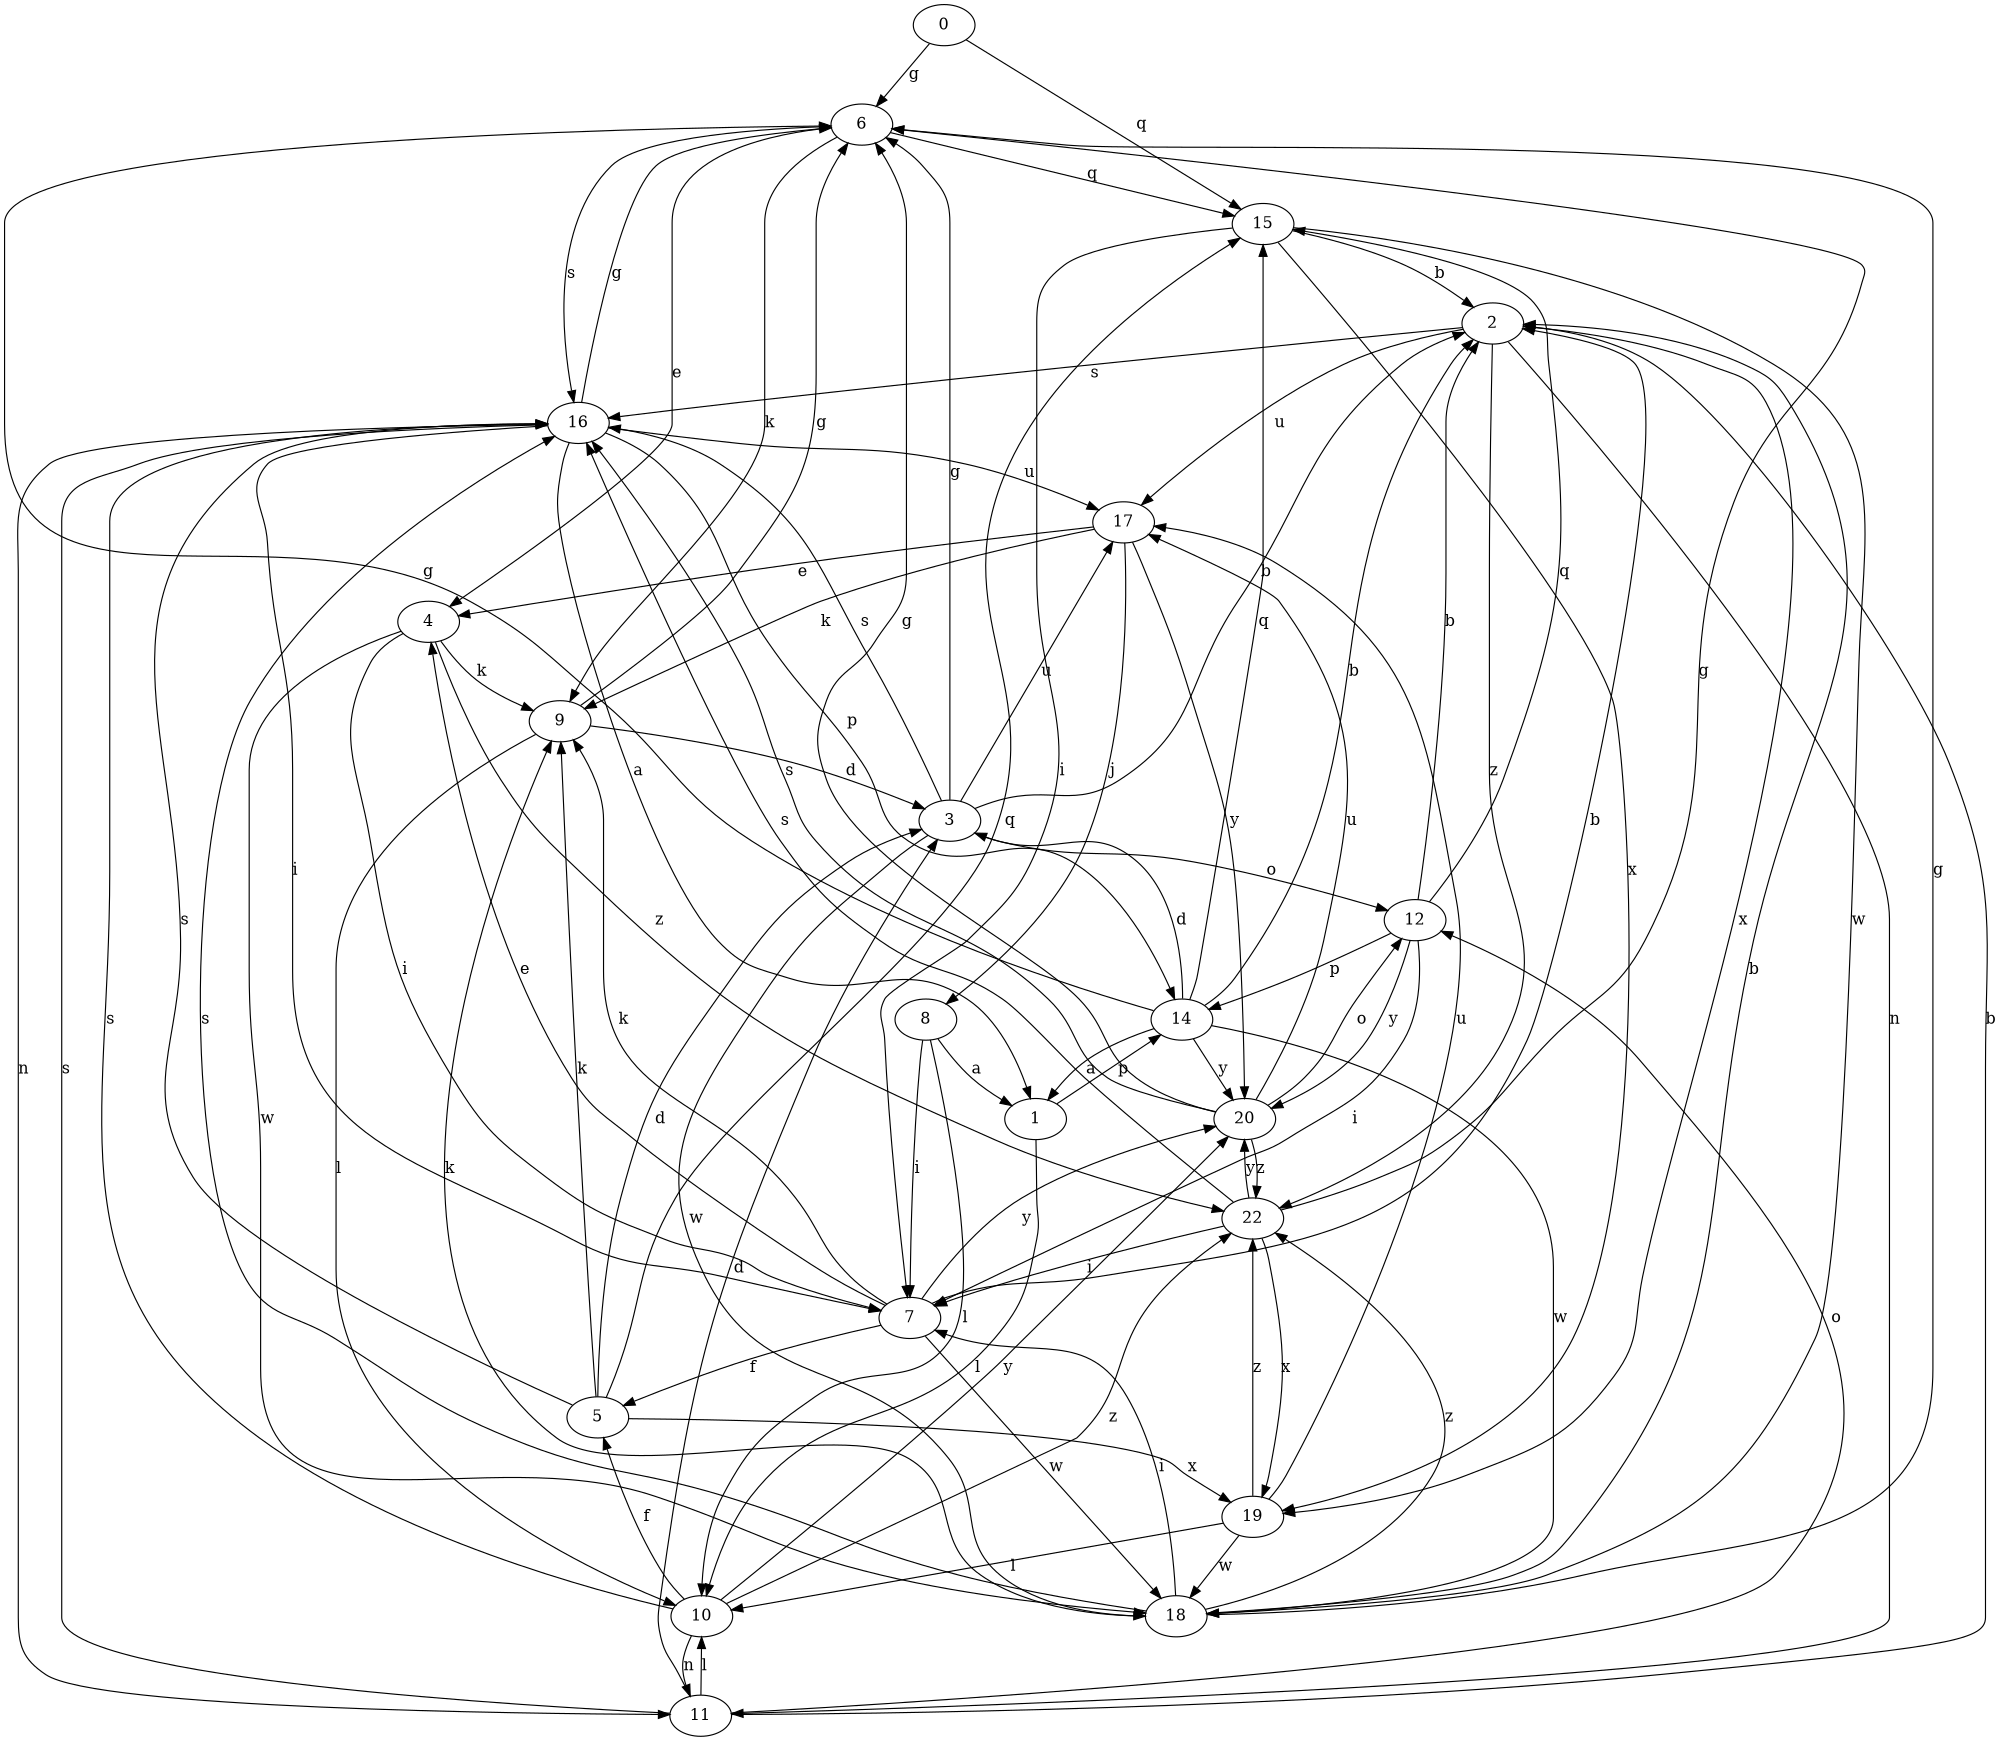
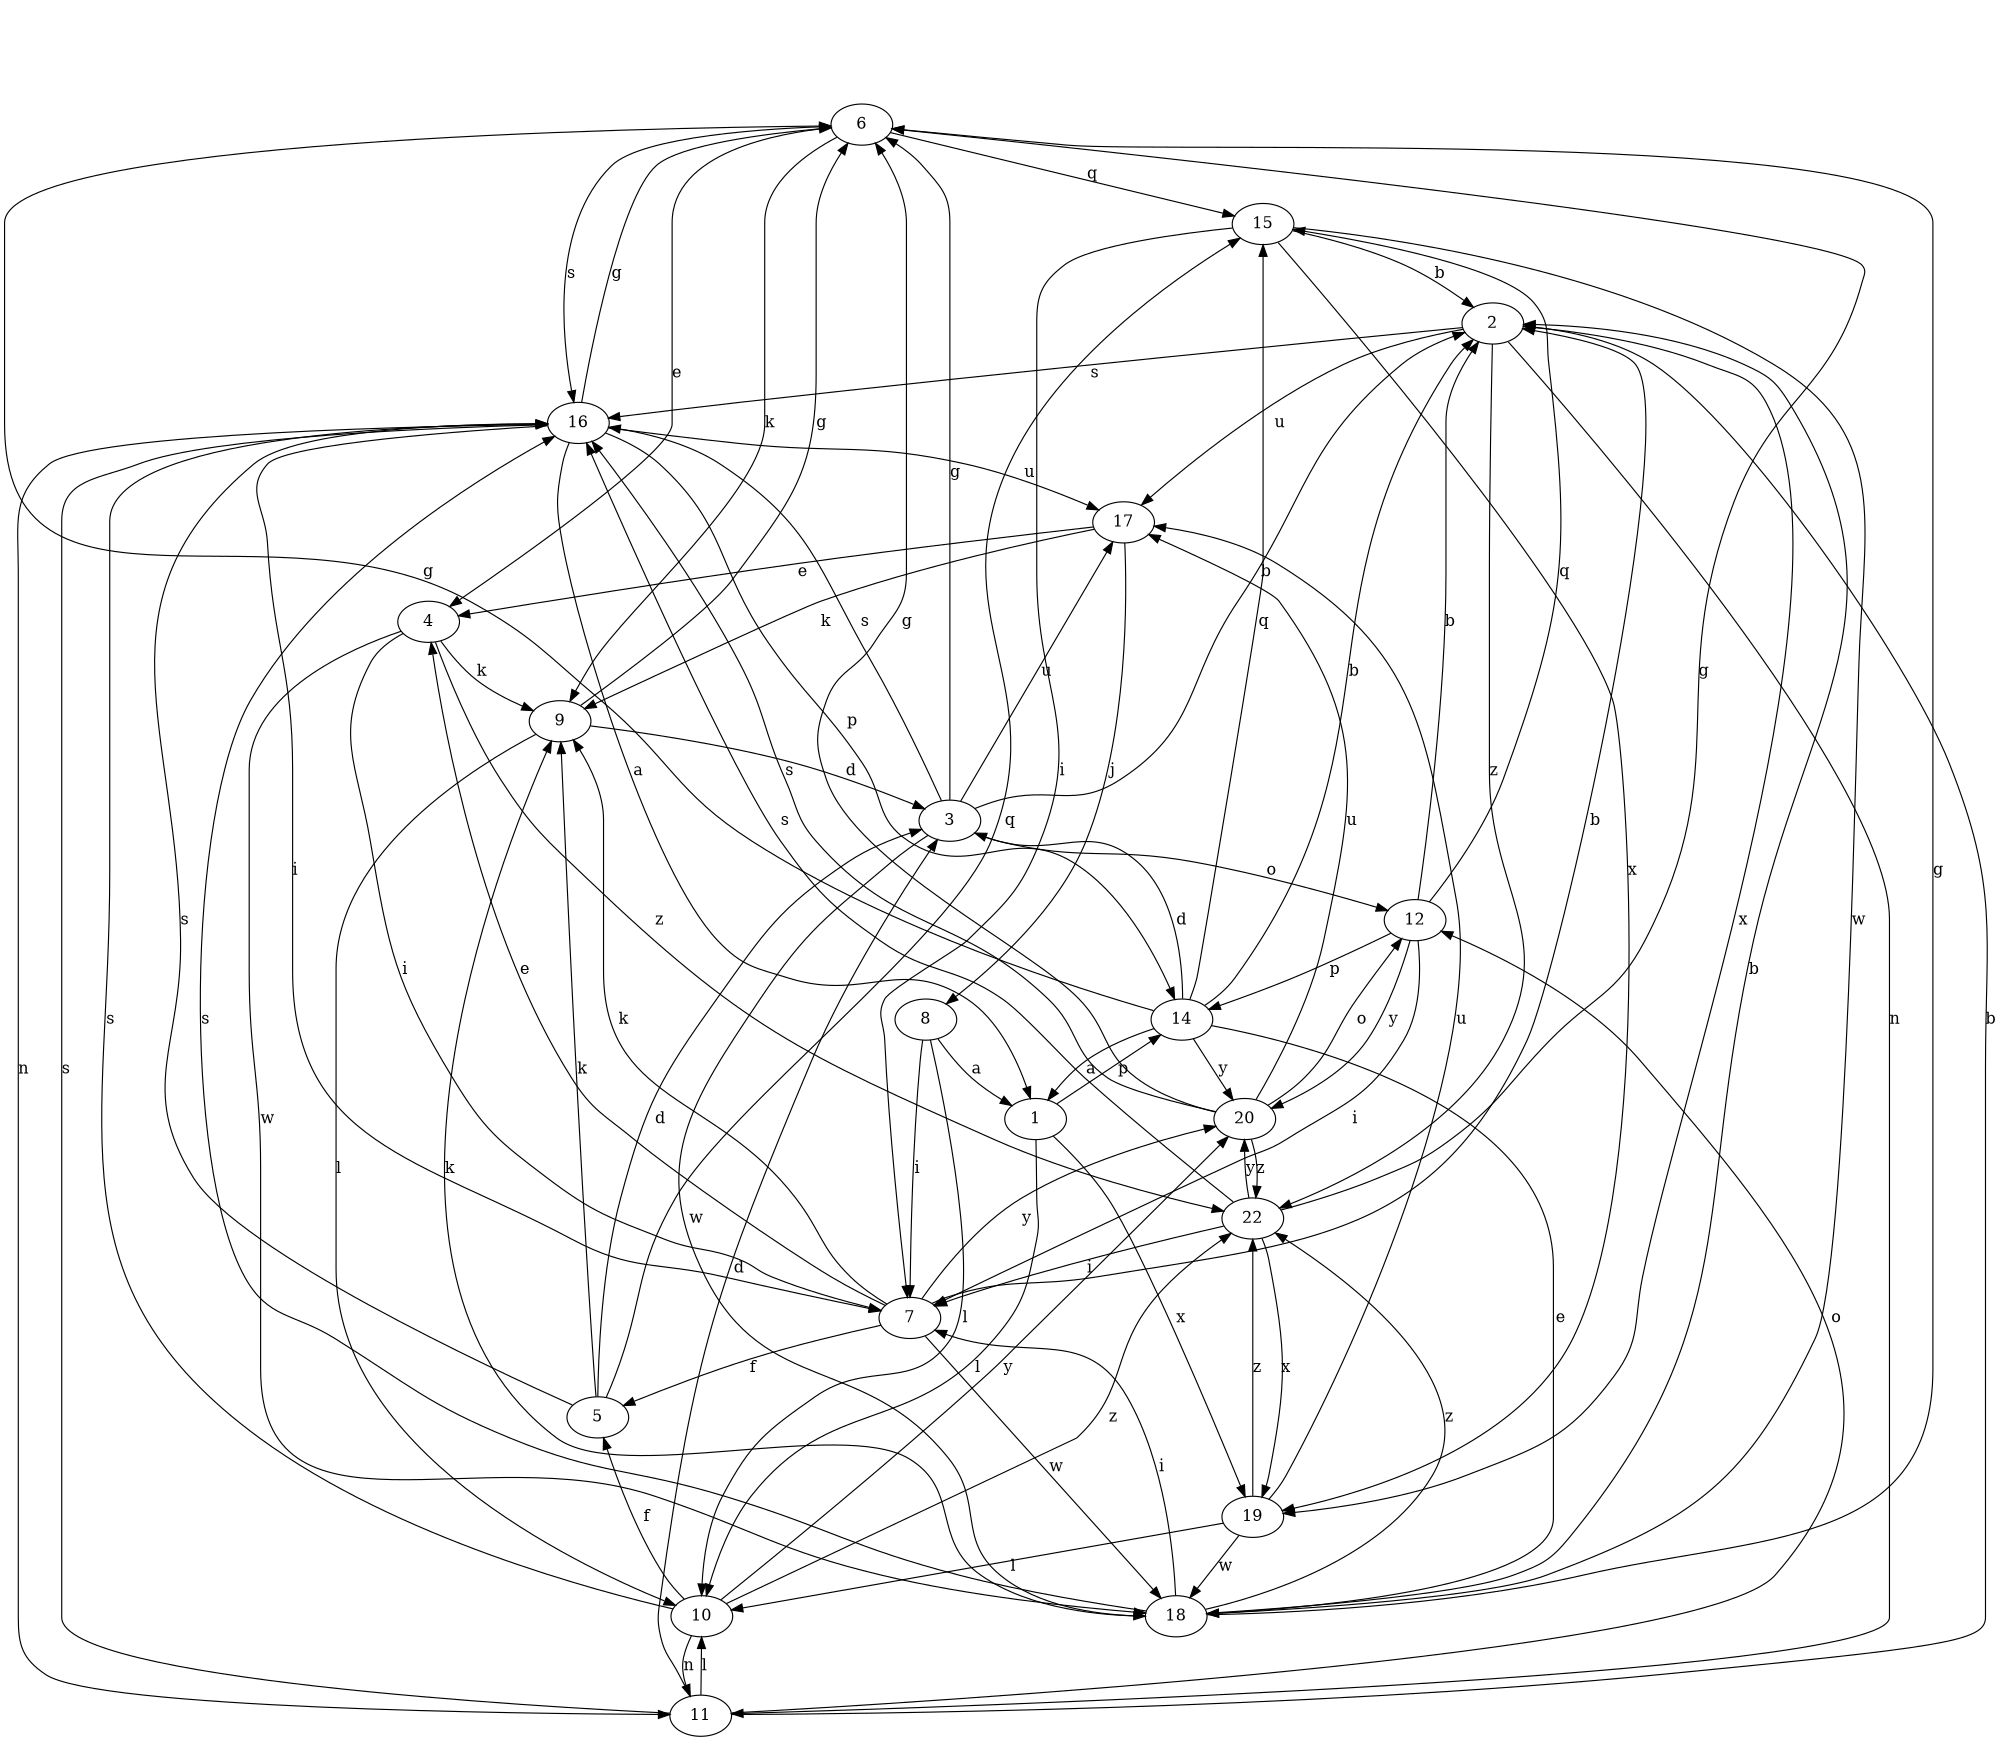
(944, 25) -> none
(1220, 794) -> none
(1561, 1318) -> (1561, 1318)
(947, 1430) -> (1161, 1302)
